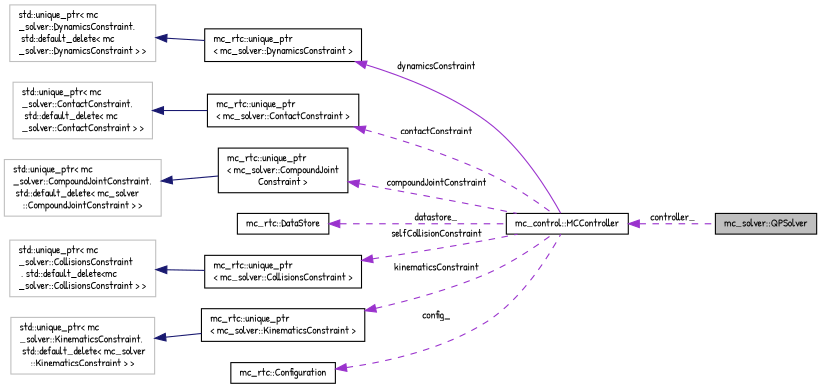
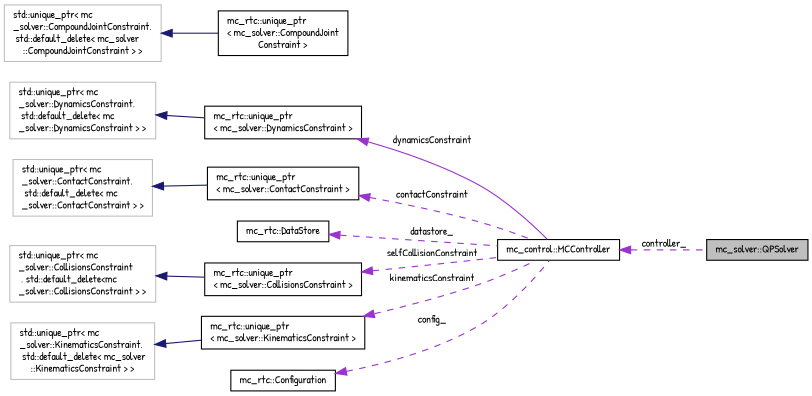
(438, 198) -> none
